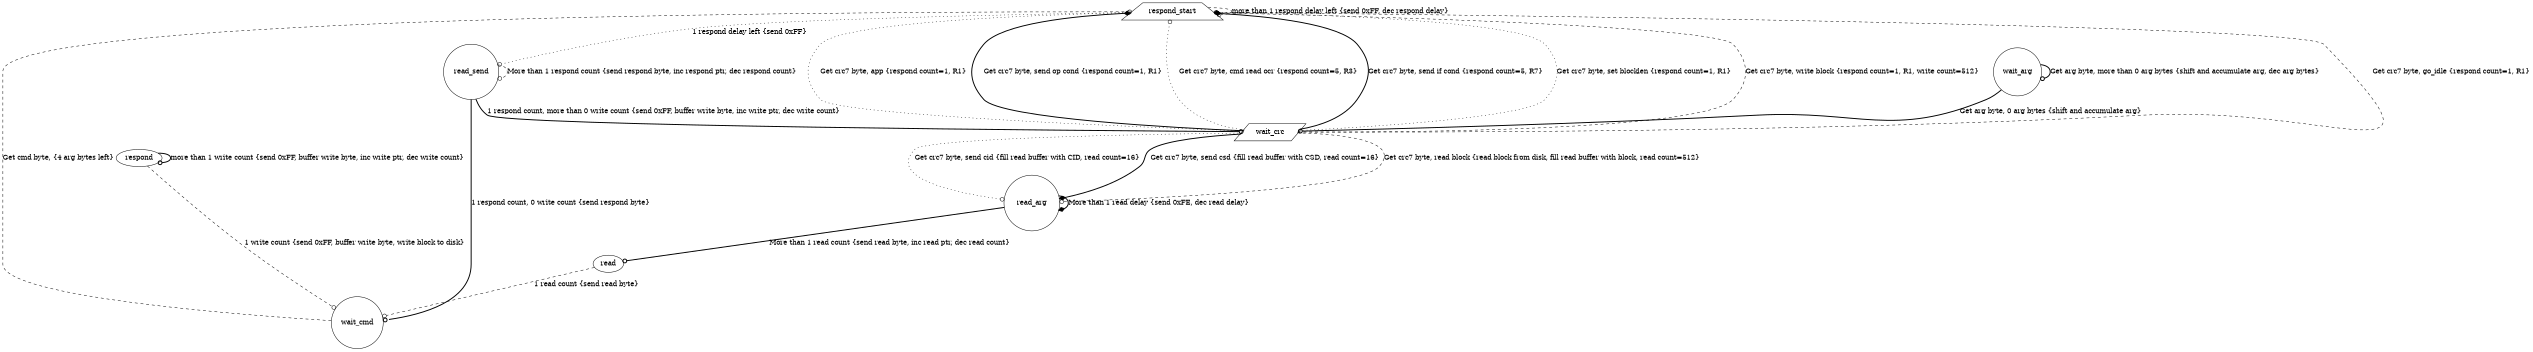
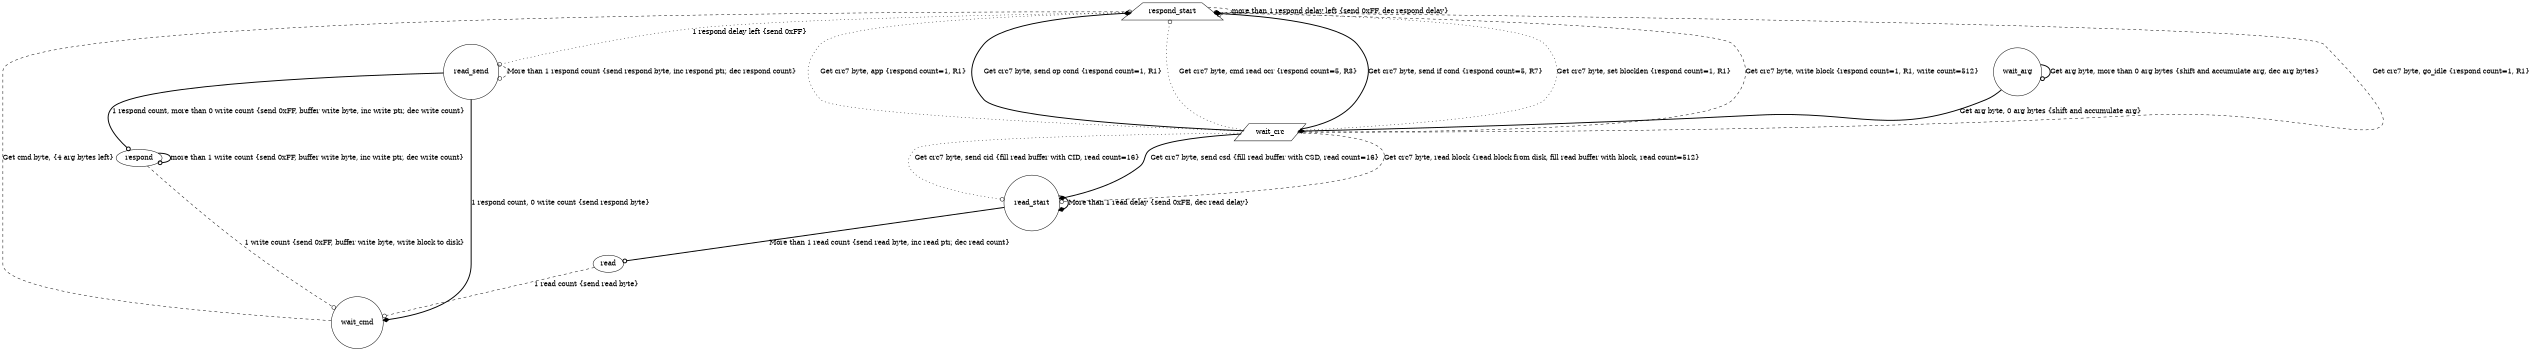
(1690, 118) -> (1690, 118)
(853, 128) -> (253, 82)
(1032, 203) -> (1032, 203)
(471, 236) -> (471, 236)
